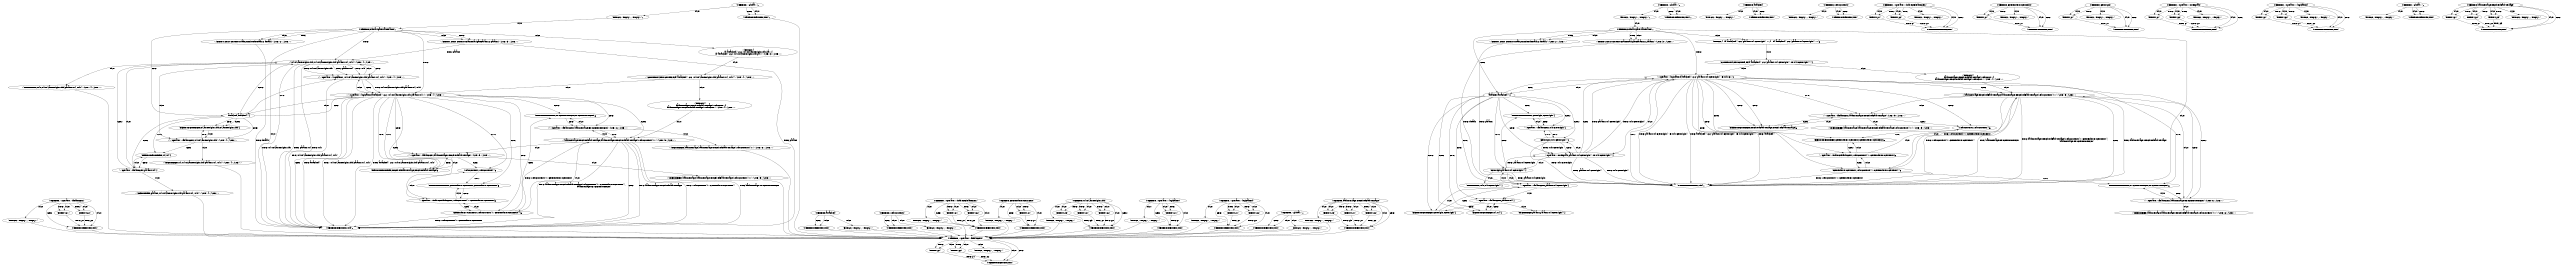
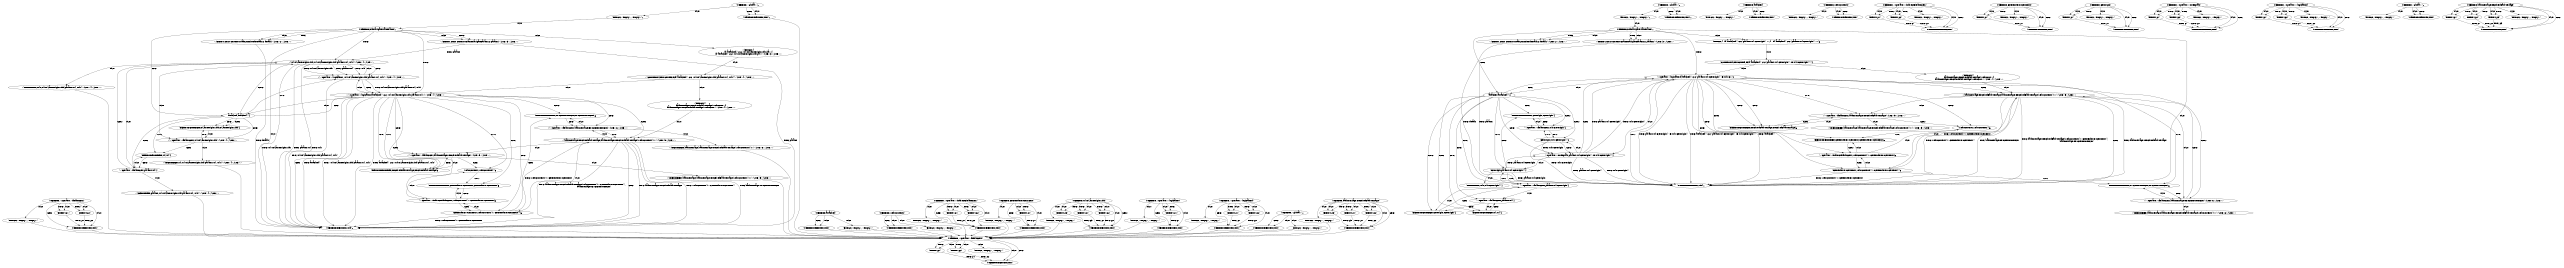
(1504, 178) -> (1504, 178)
(1512, 178) -> (1512, 178)
(1542, 213) -> none
